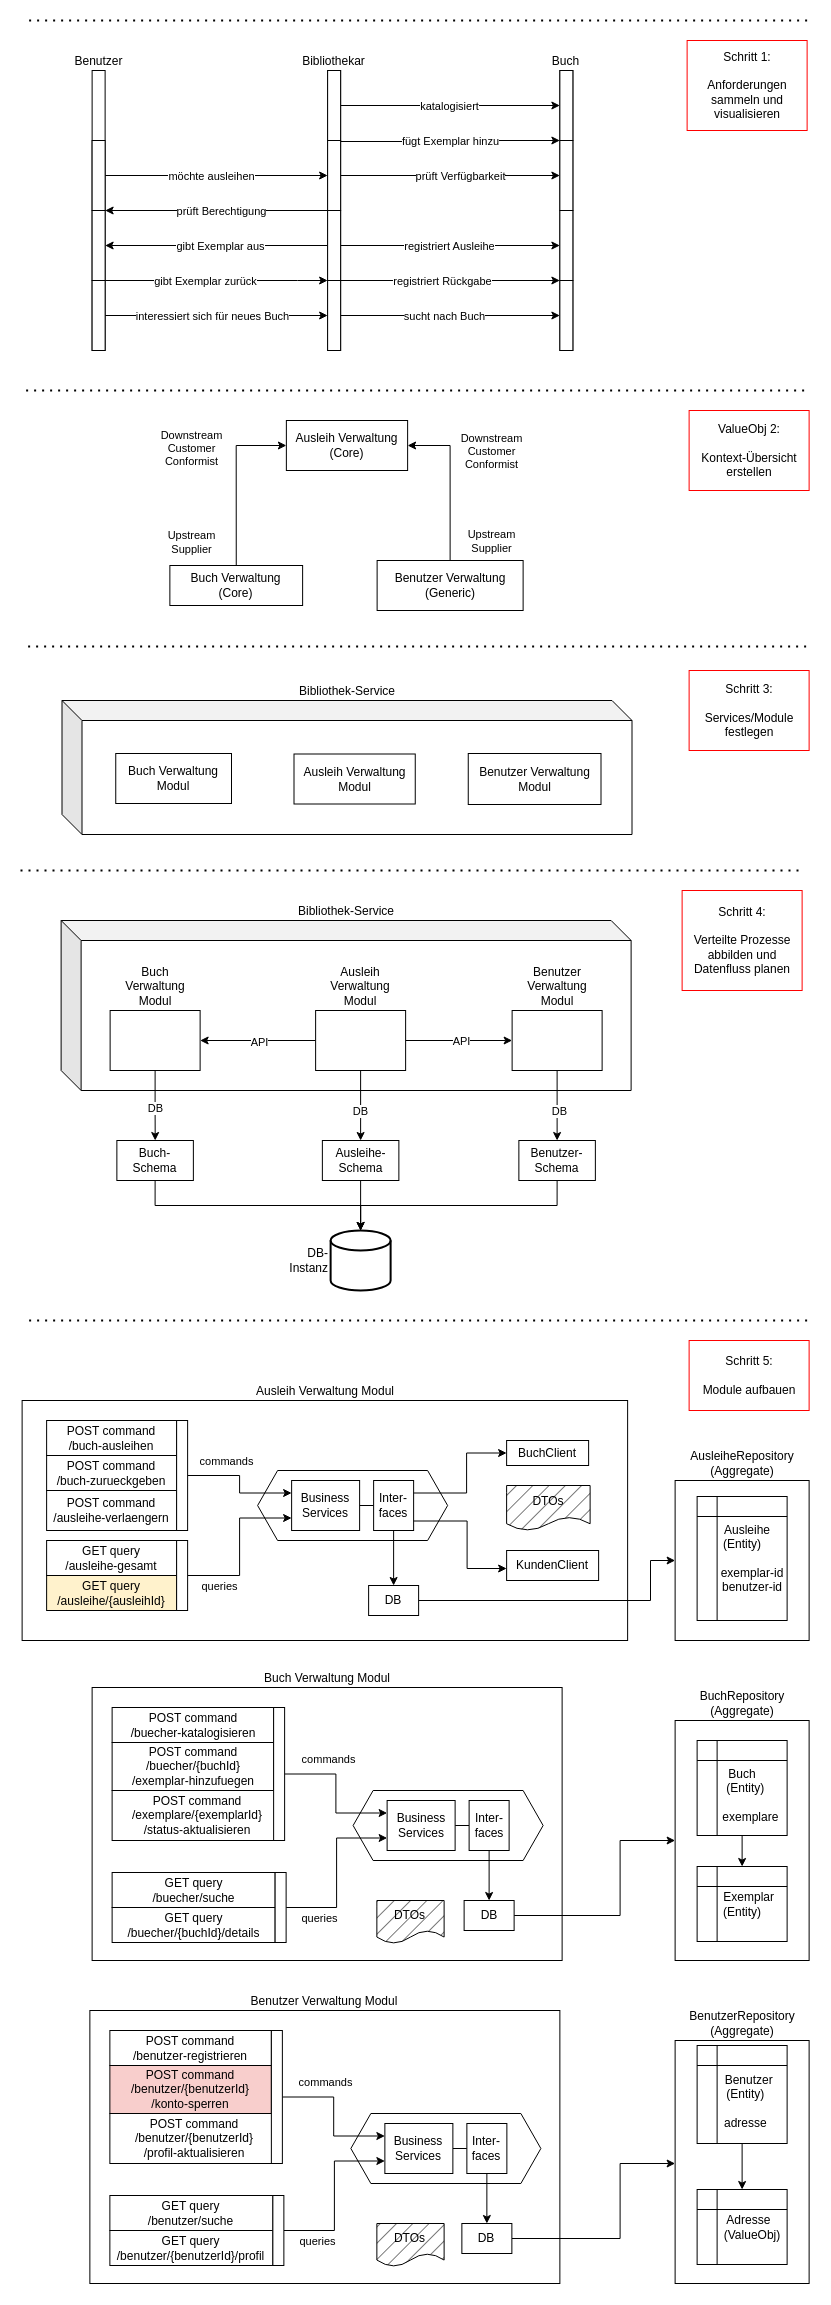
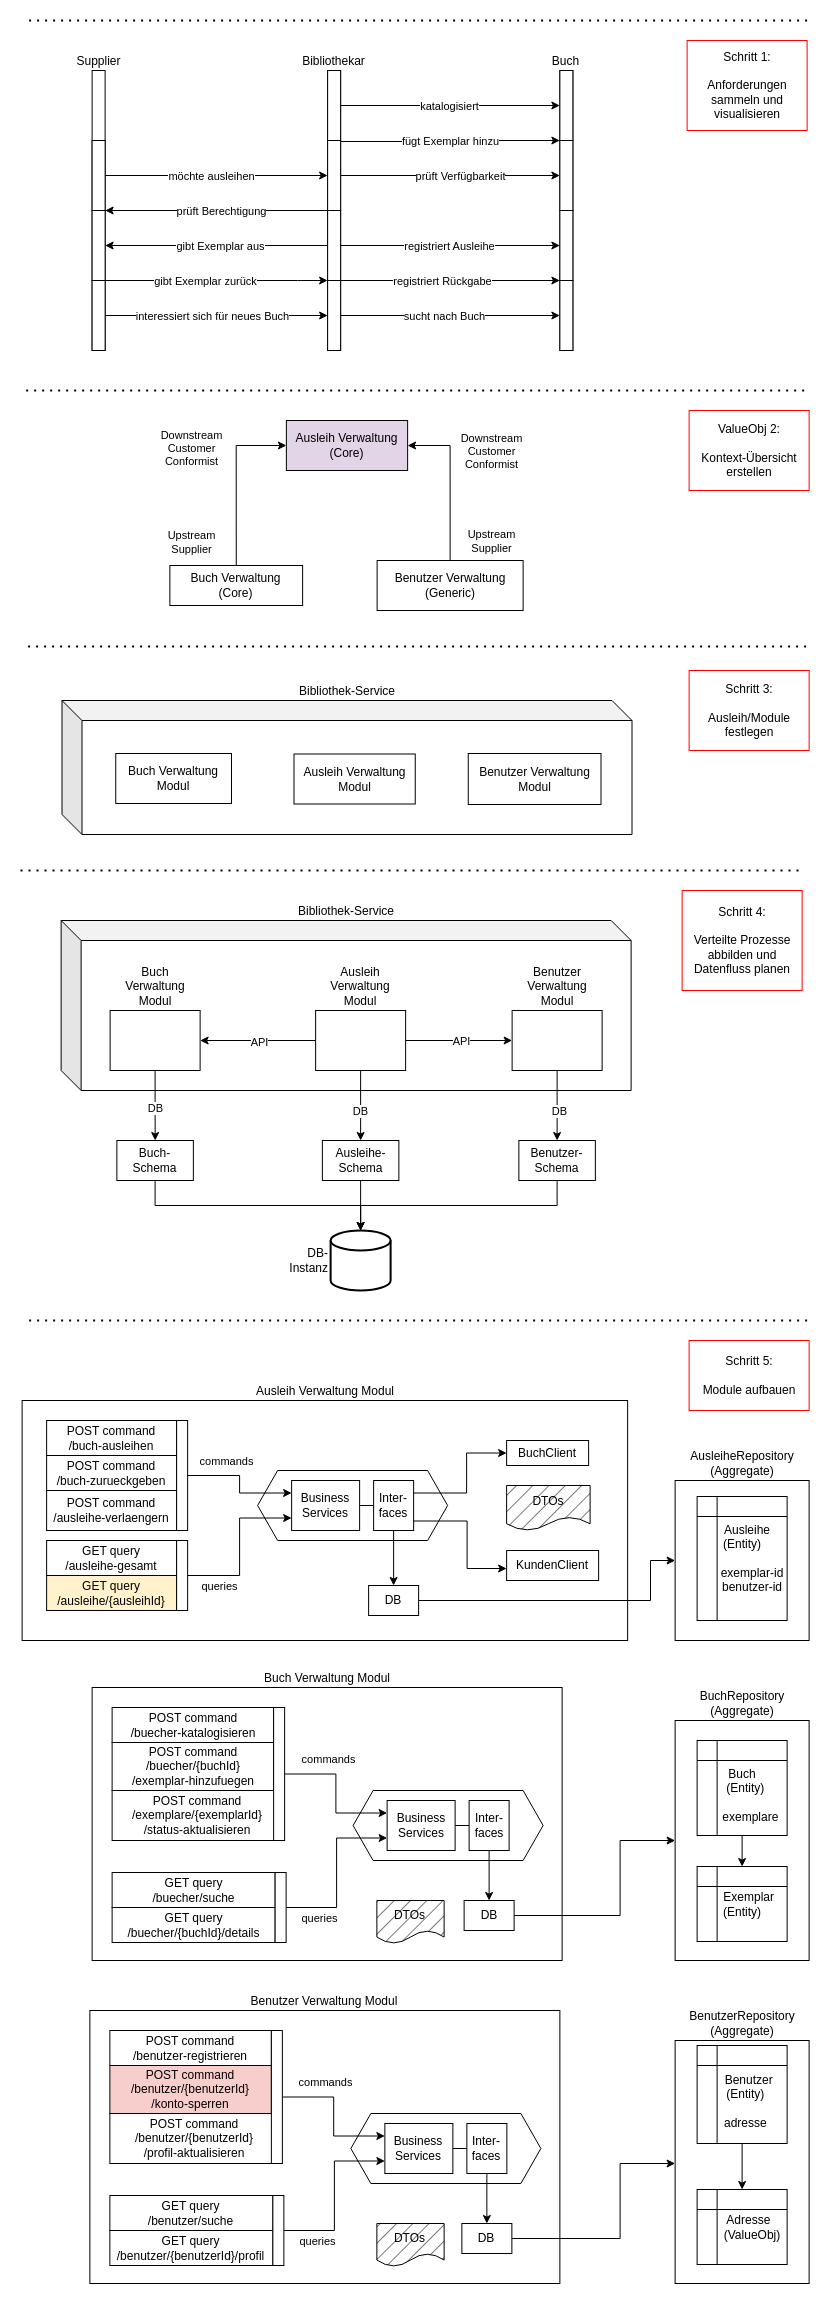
(99, 32) -> (99, 32)
(347, 446) -> (347, 446)
(750, 711) -> (750, 711)
